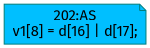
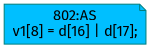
(75, 24) -> (75, 24)
